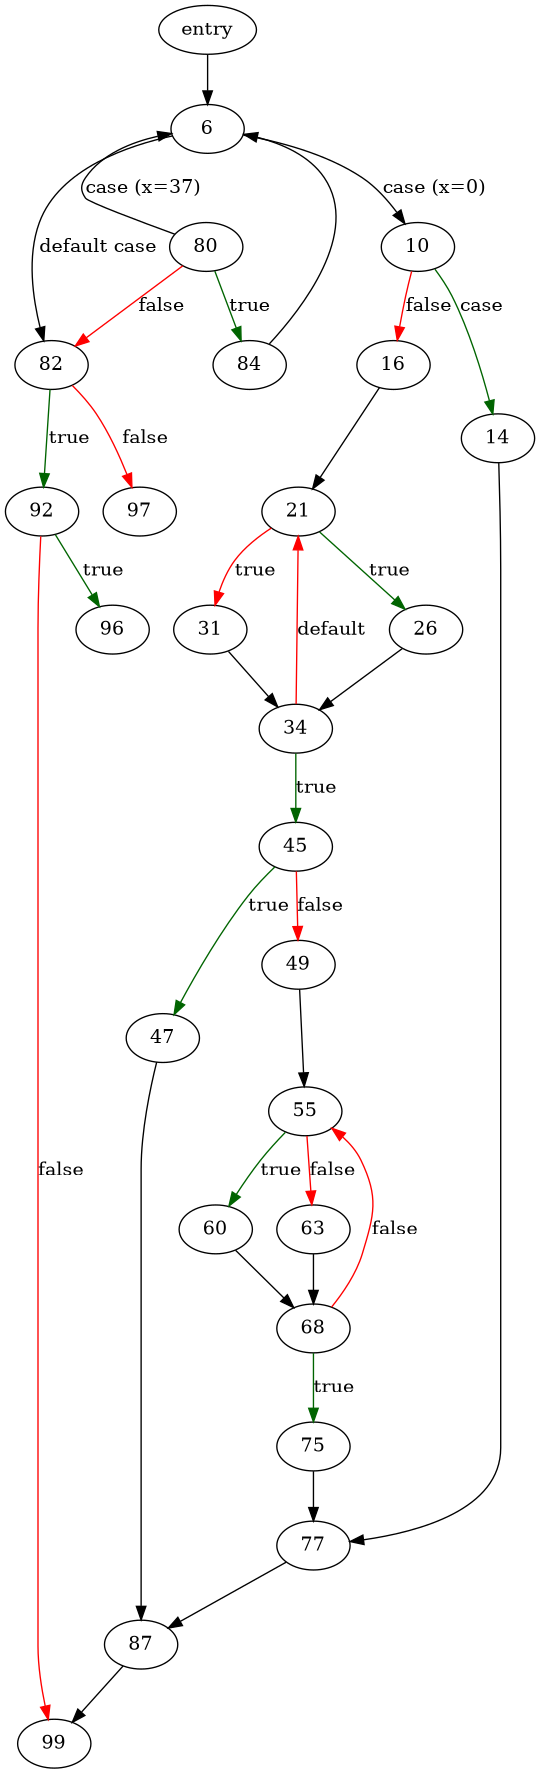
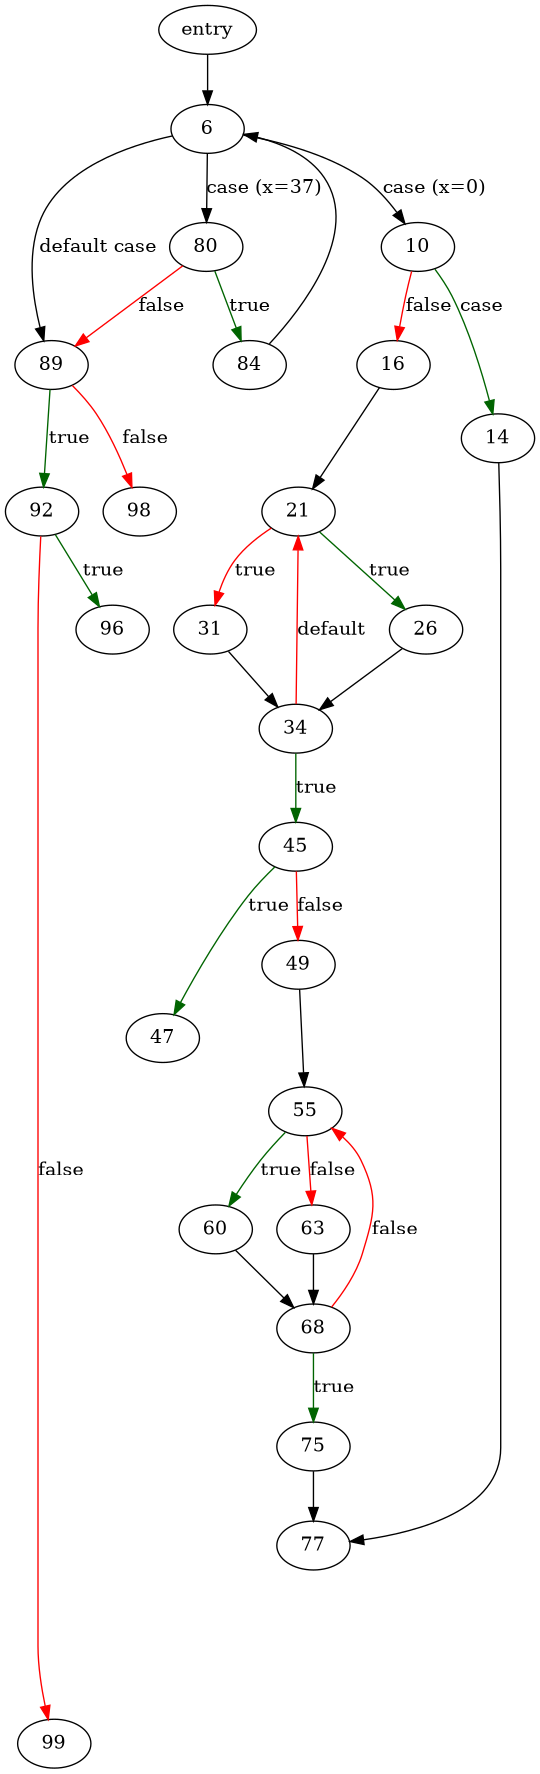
(83, 193) -> (207, 181)
(52, 365) -> (52, 365)
(140, 512) -> (140, 512)
(141, 1645) -> none
